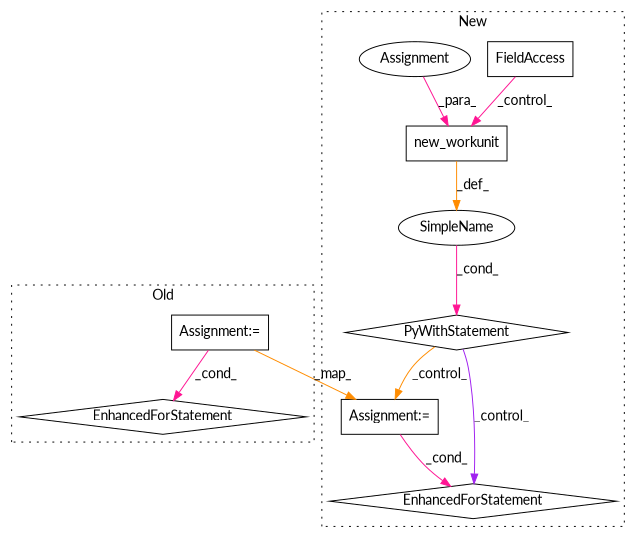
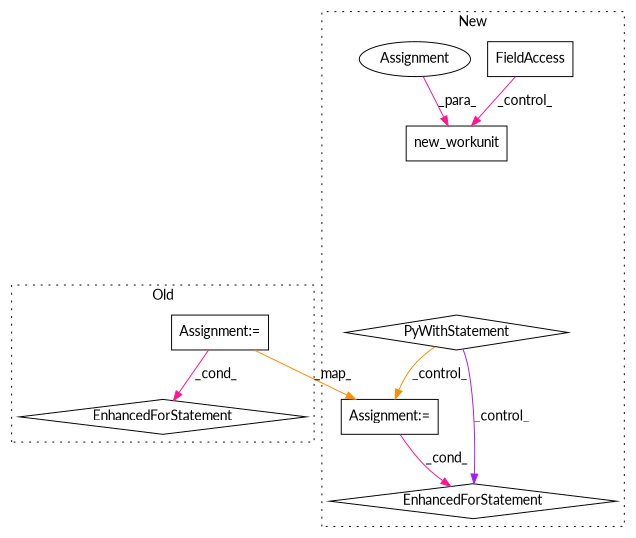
(457, 228) -> none
